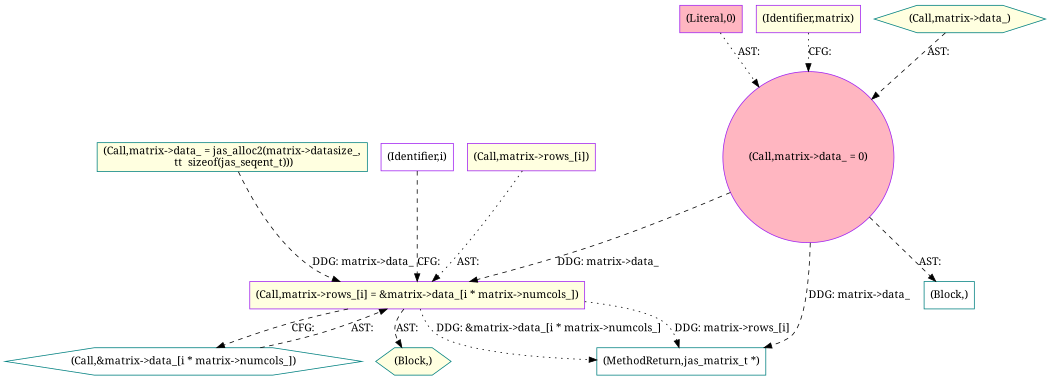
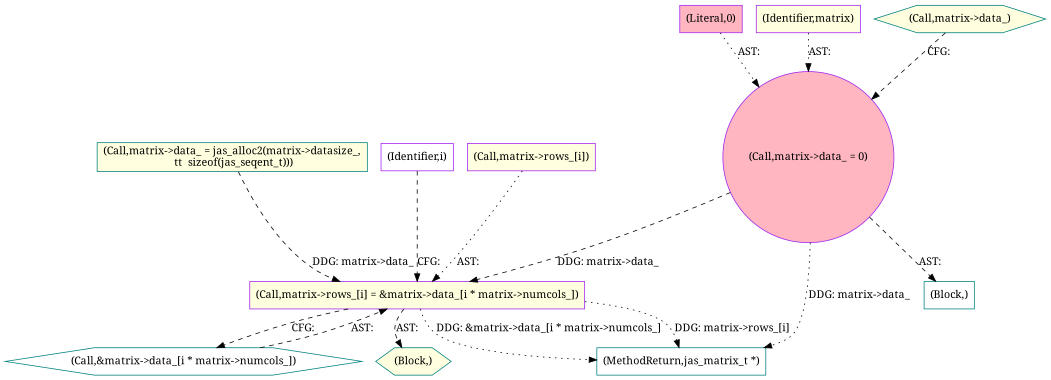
(821, 52) -> (821, 52)
(940, 52) -> (940, 52)
(805, 302) -> (805, 302)
